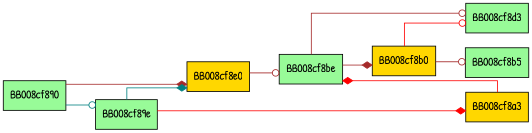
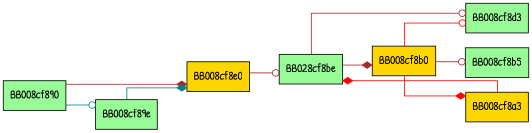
(311, 69) -> (311, 69)
(307, 111) -> (420, 96)
